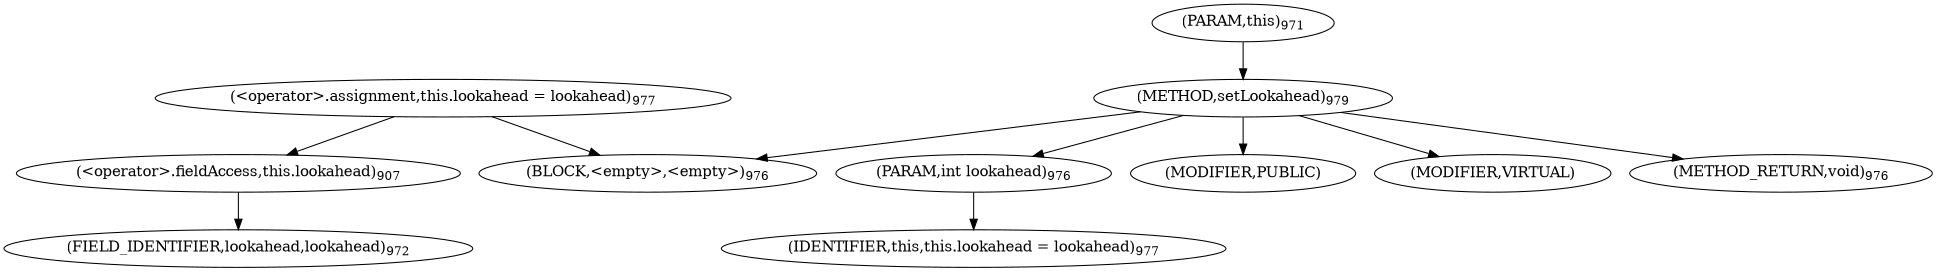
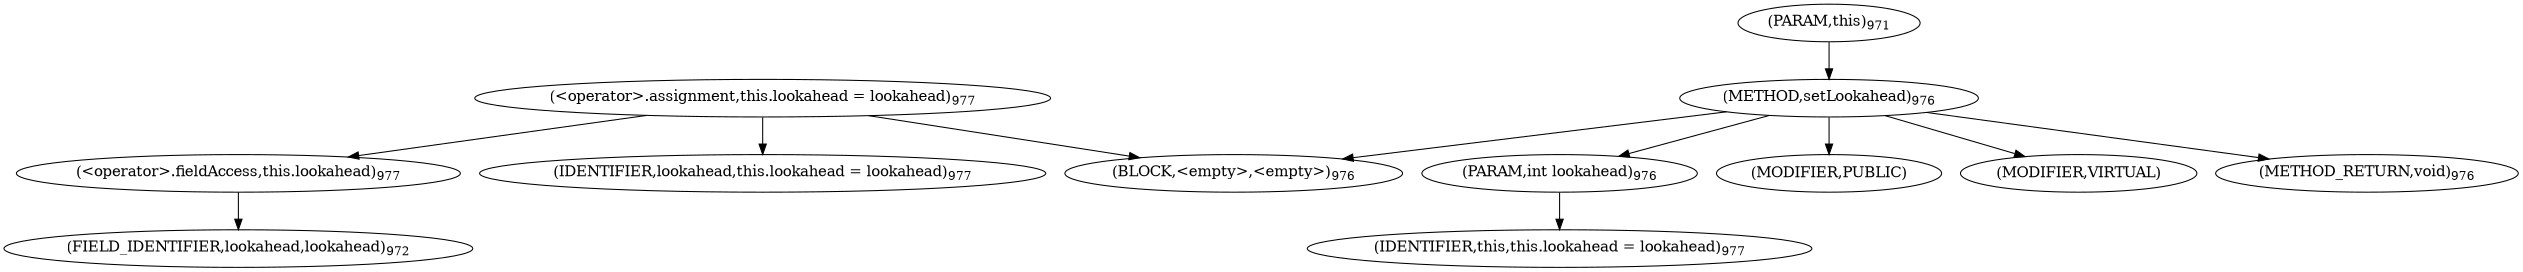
(1338, 97) -> (1924, 97)
(389, 172) -> (389, 172)
none -> (763, 173)
